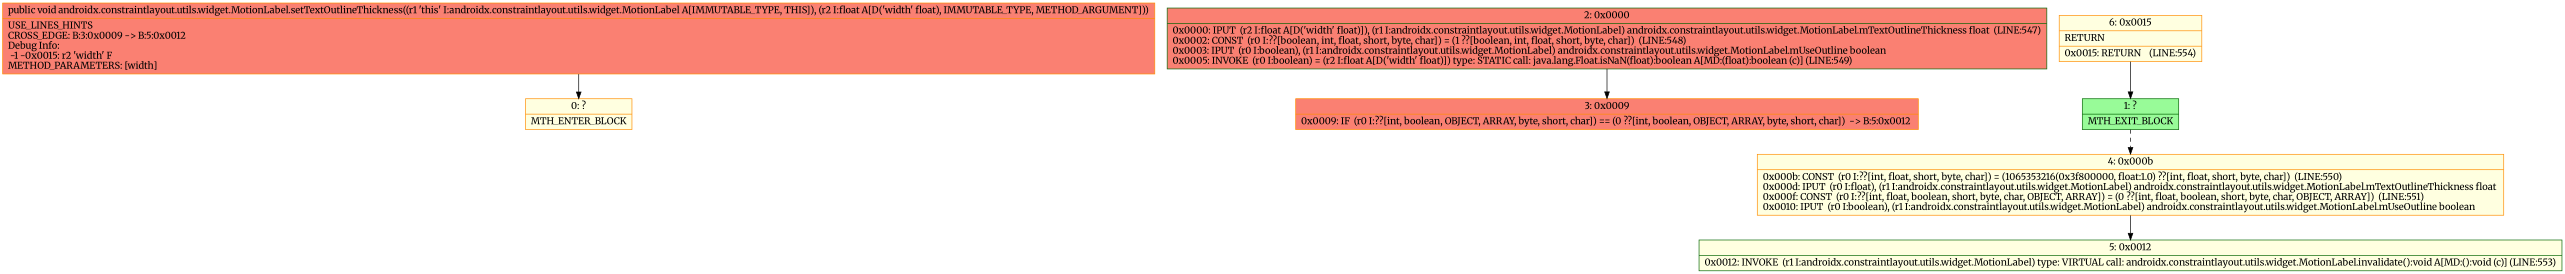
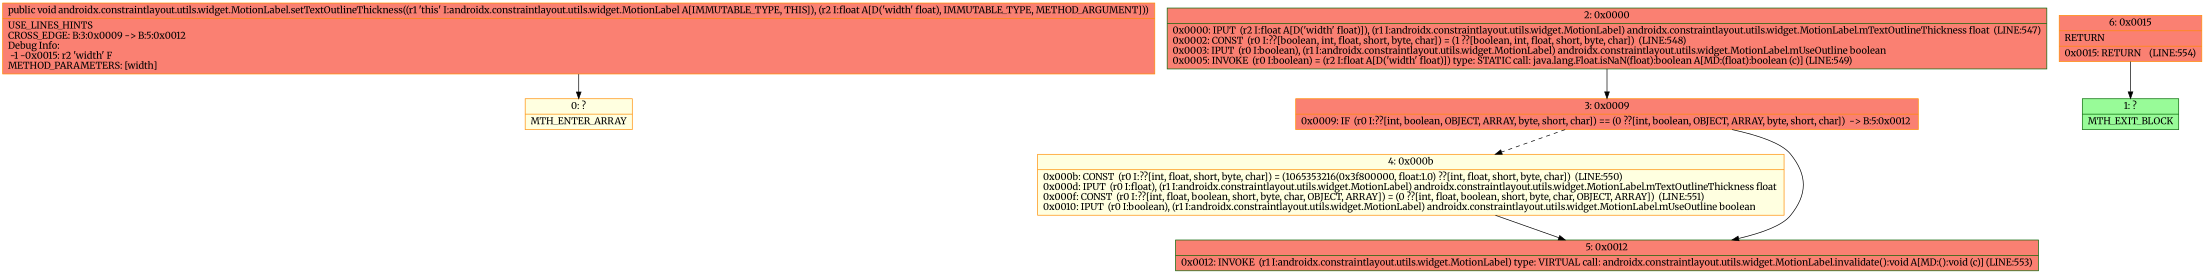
(2131, 38) -> (2131, 38)
(579, 122) -> (579, 122)
(2131, 139) -> (1533, 141)
none -> (1803, 181)
(2131, 255) -> (1607, 255)
